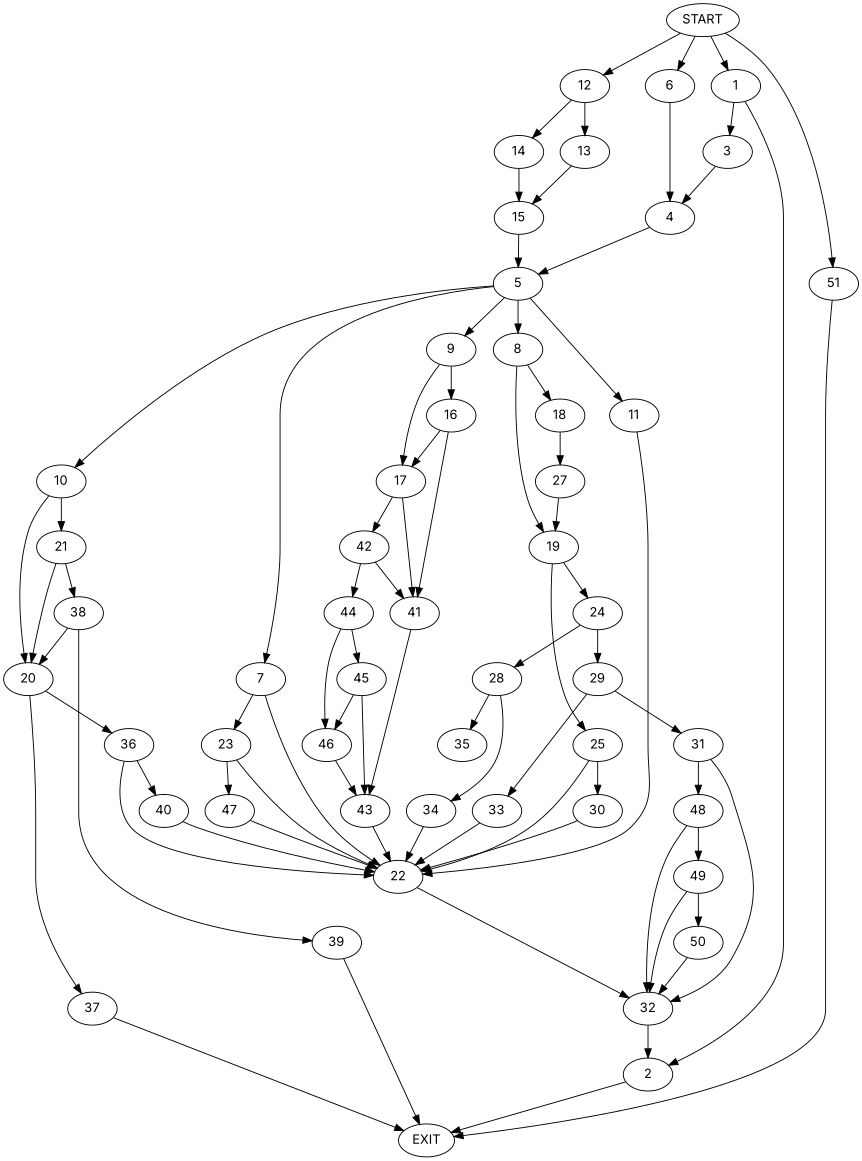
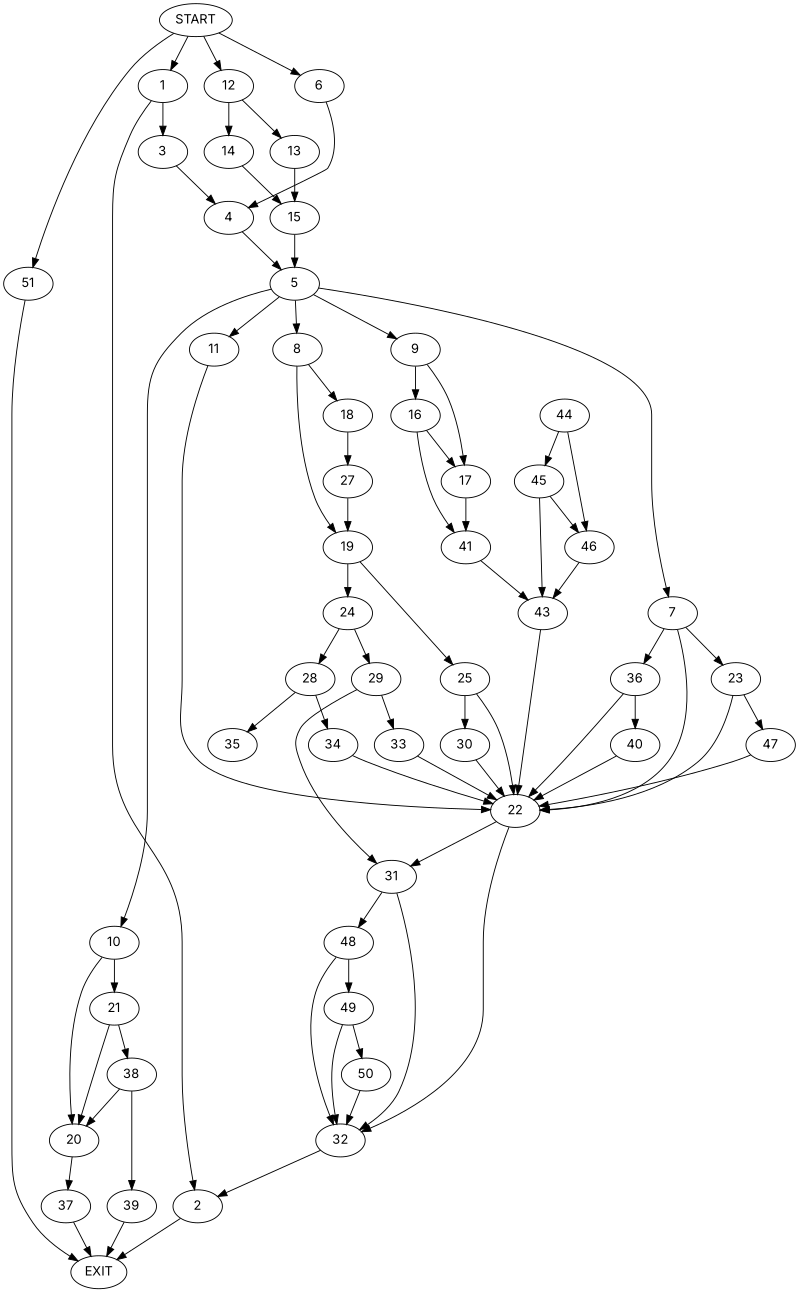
(364, 547) -> none
(72, 708) -> (656, 642)
none -> (458, 842)
